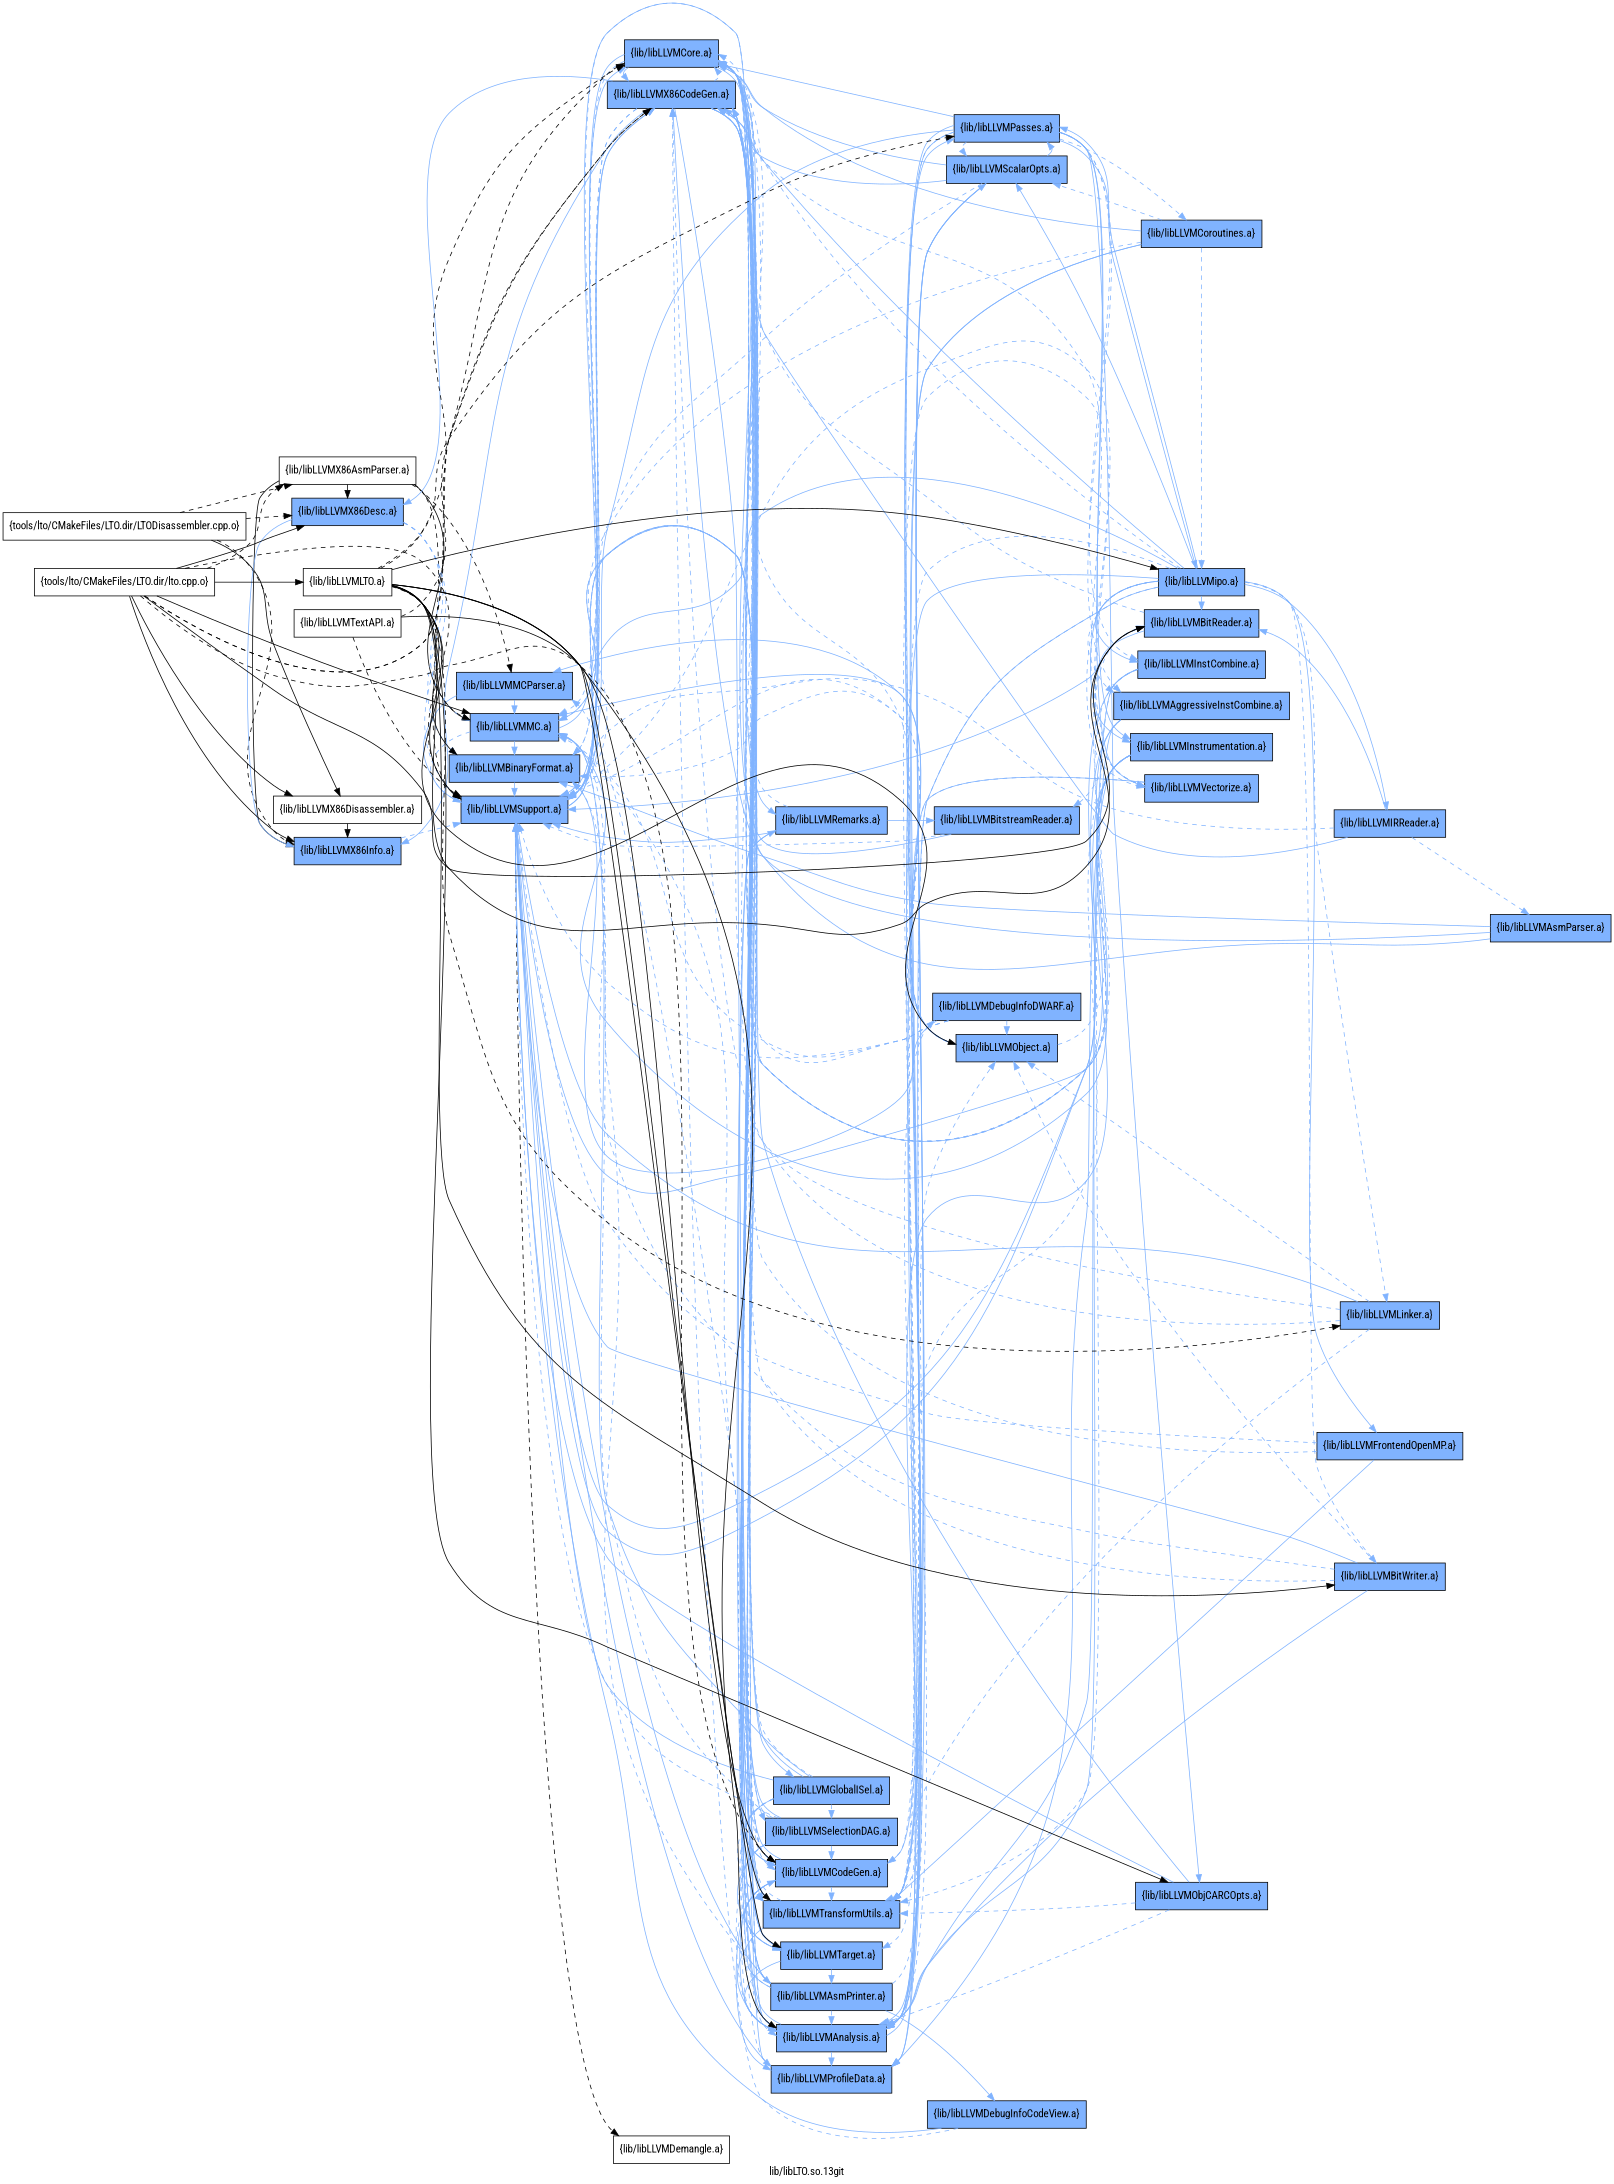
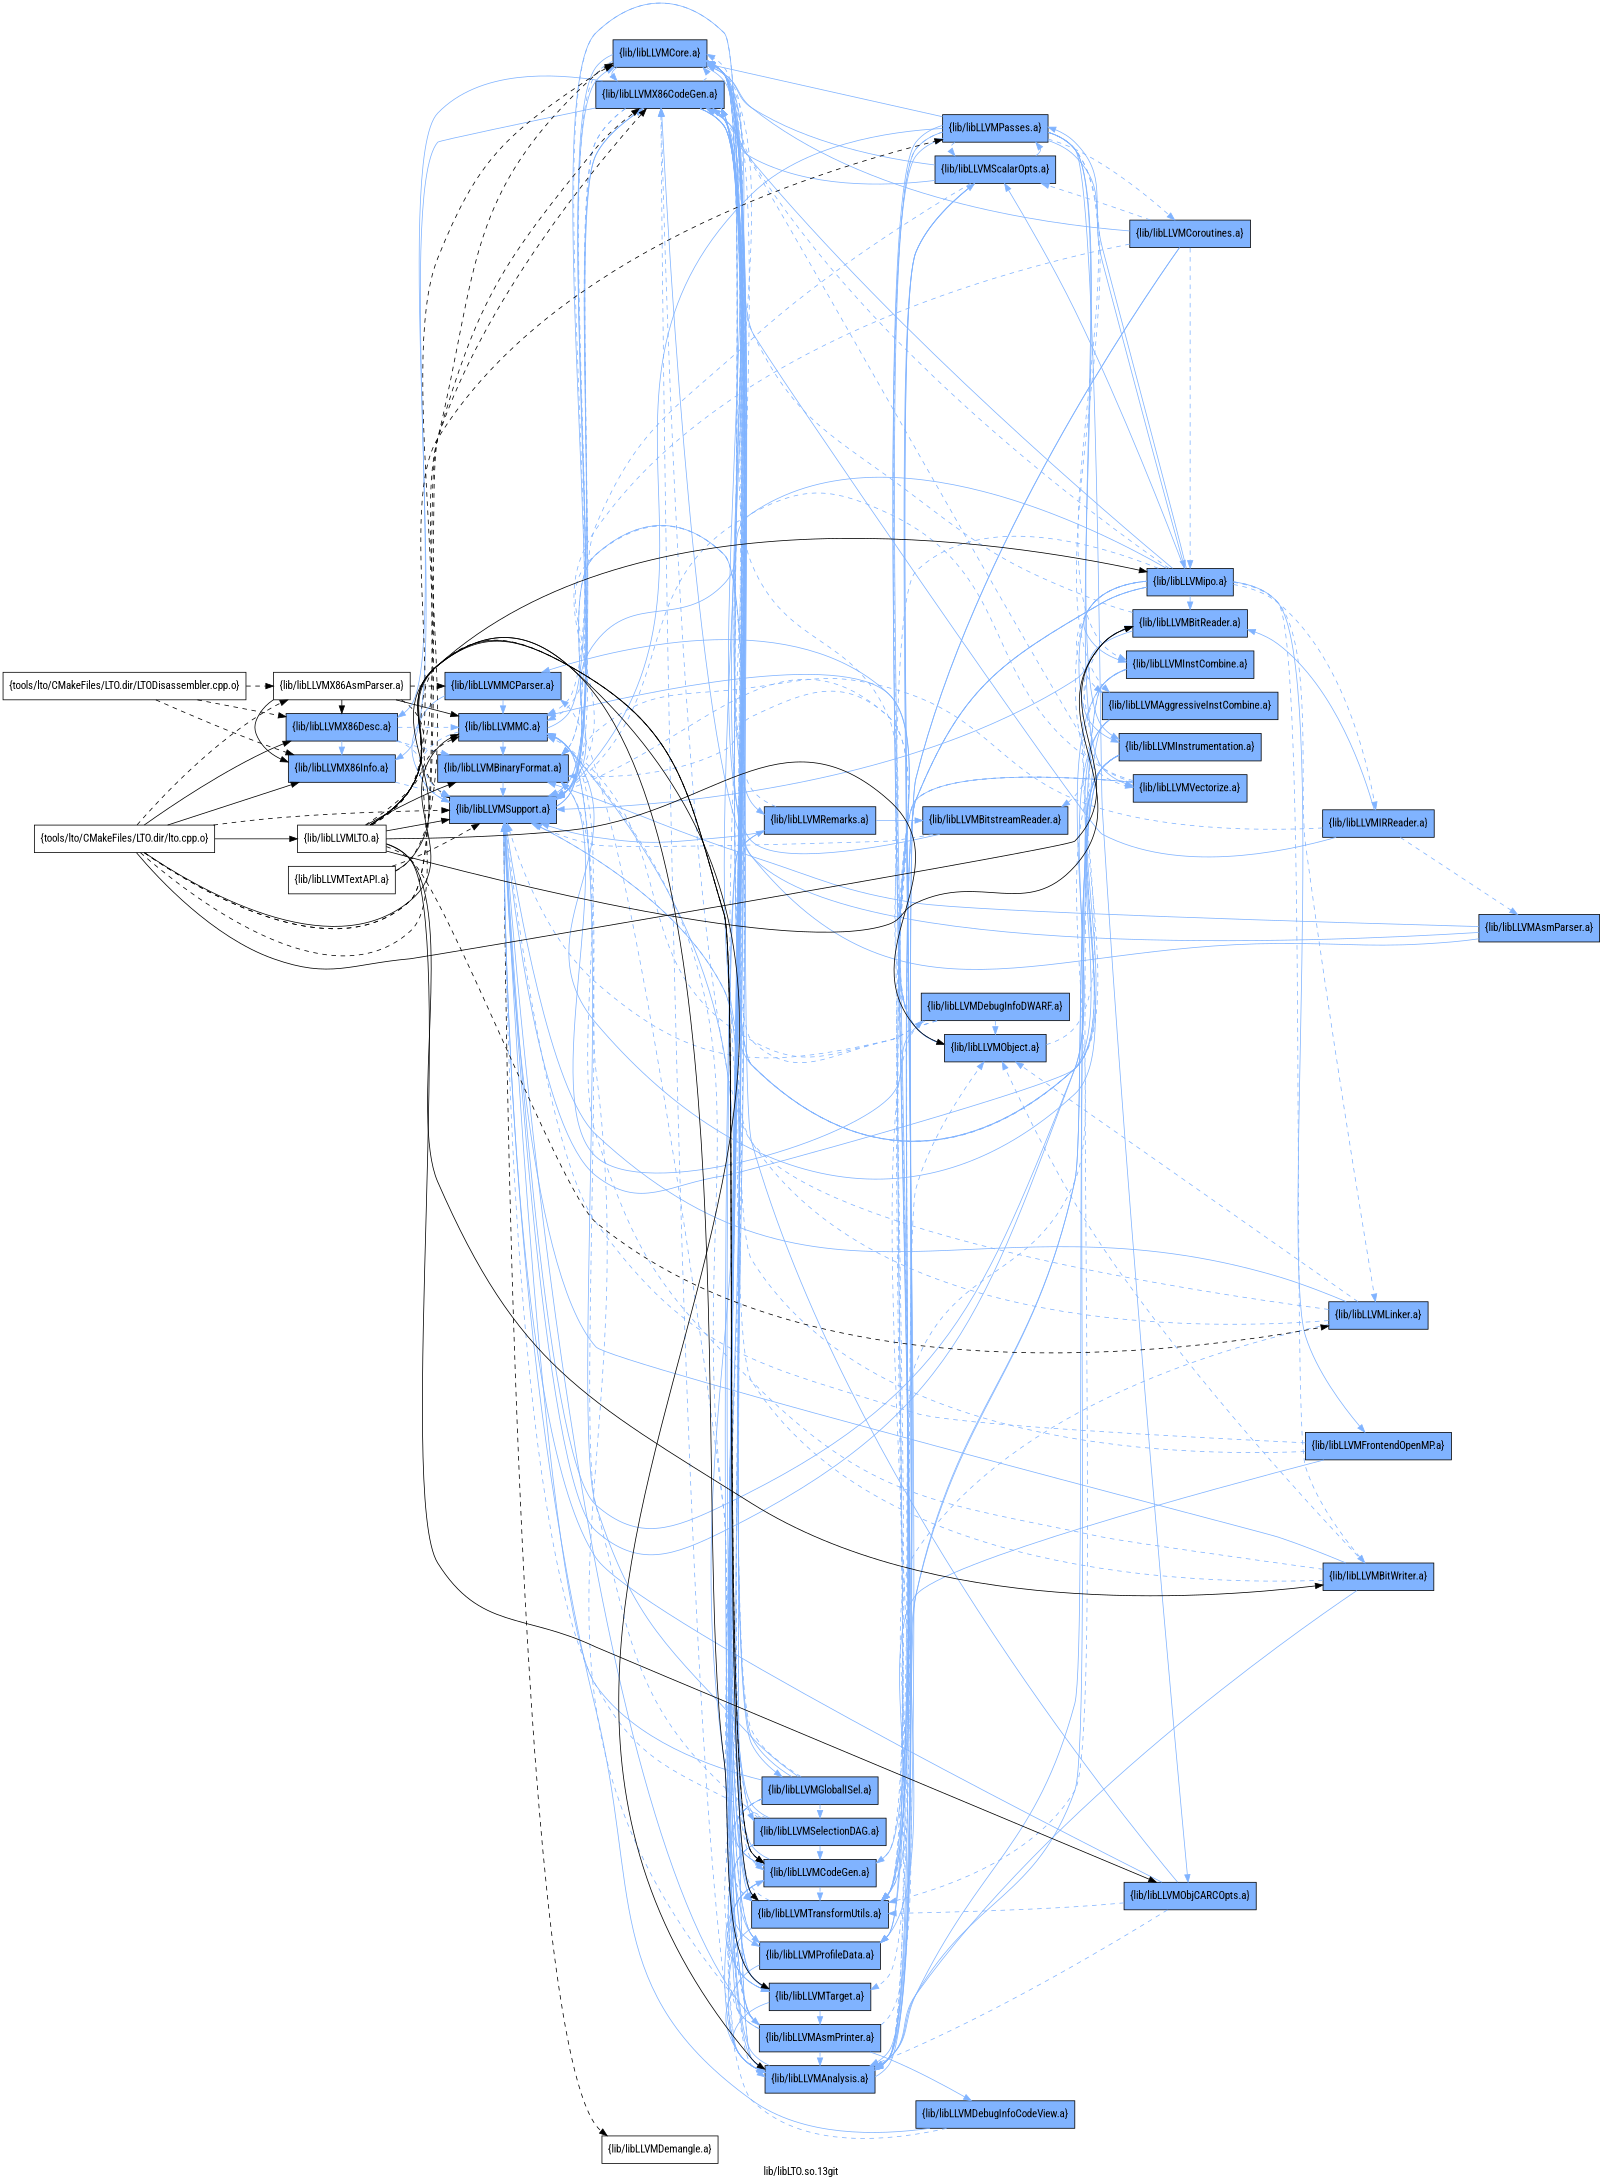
(1343, 672) -> (1332, 672)
(348, 810) -> none
(738, 935) -> (725, 894)
(831, 2055) -> (726, 2016)
